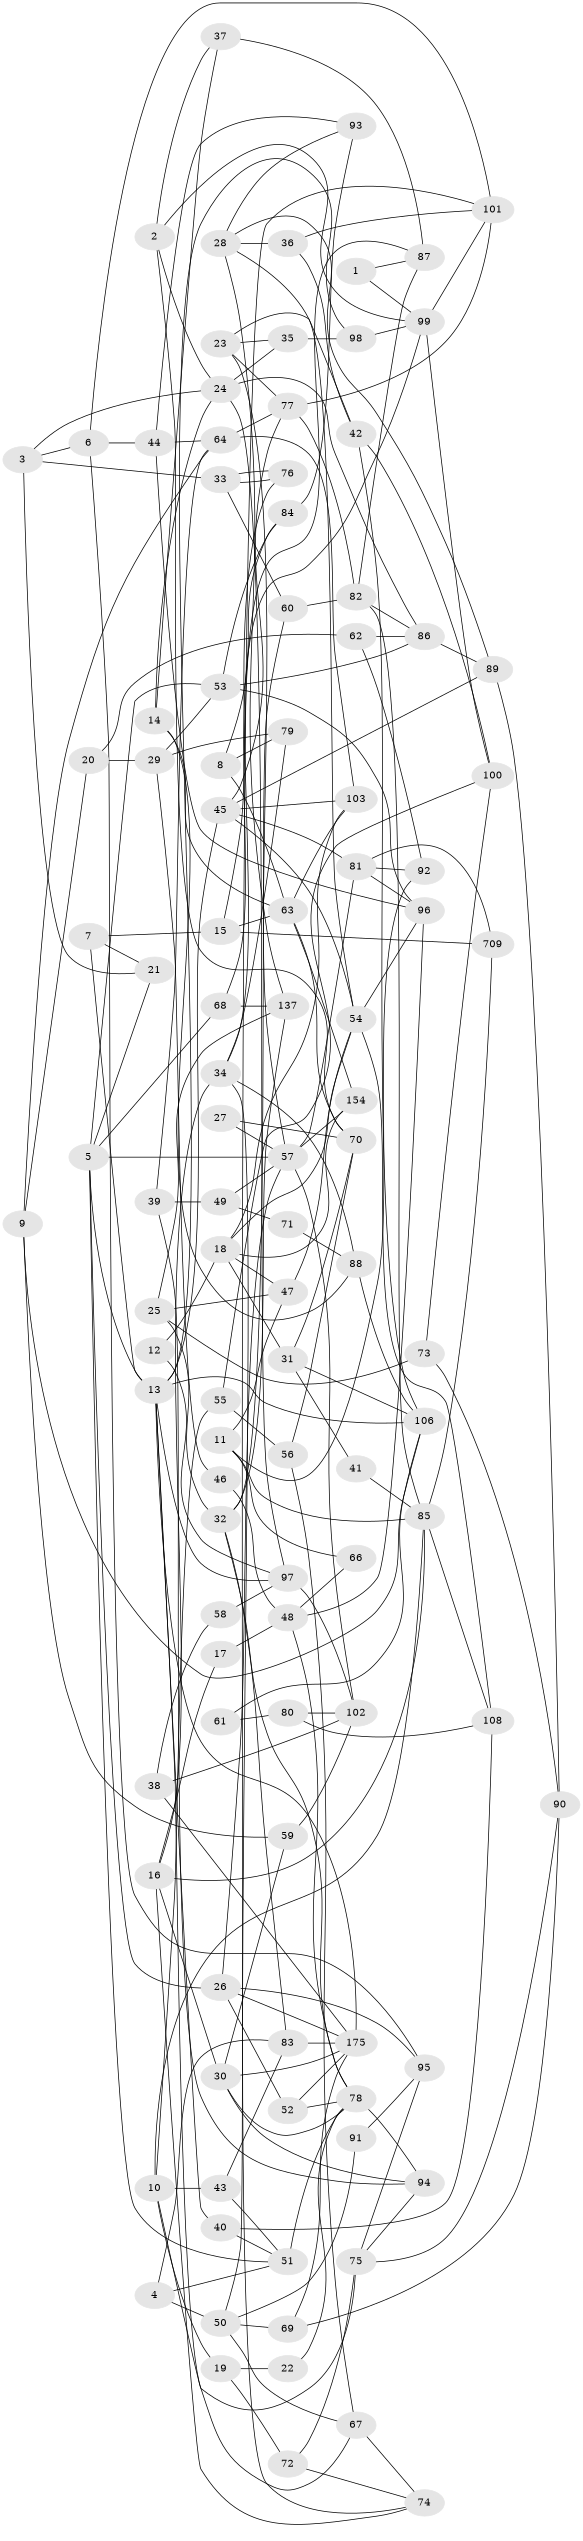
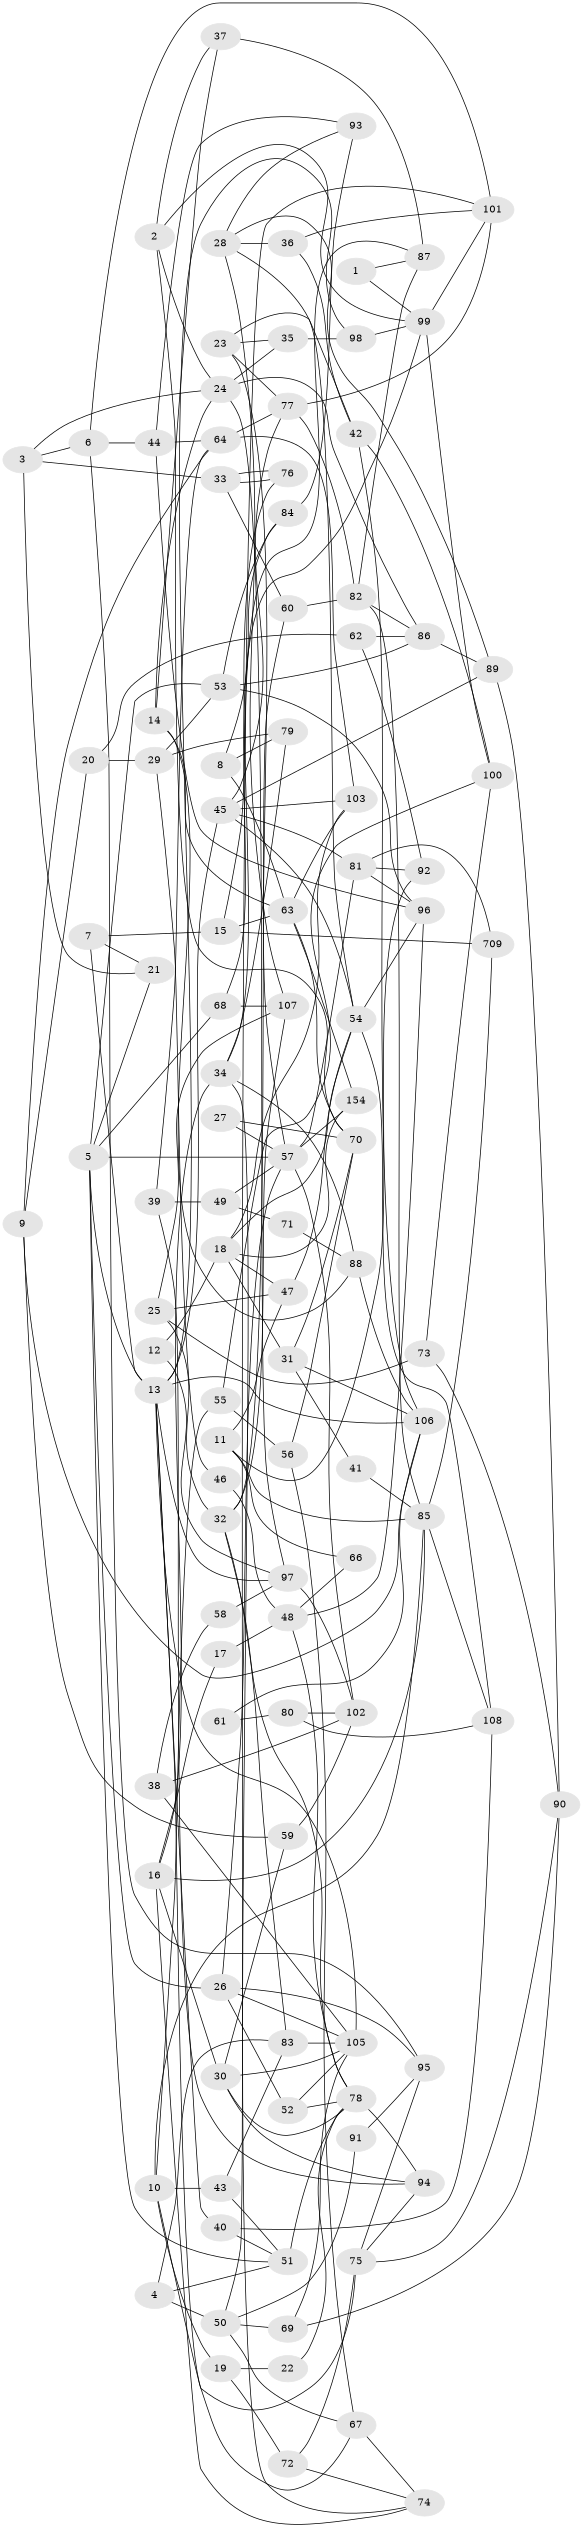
(288, 1006) -> (288, 1006)
(356, 2043) -> (356, 2043)
